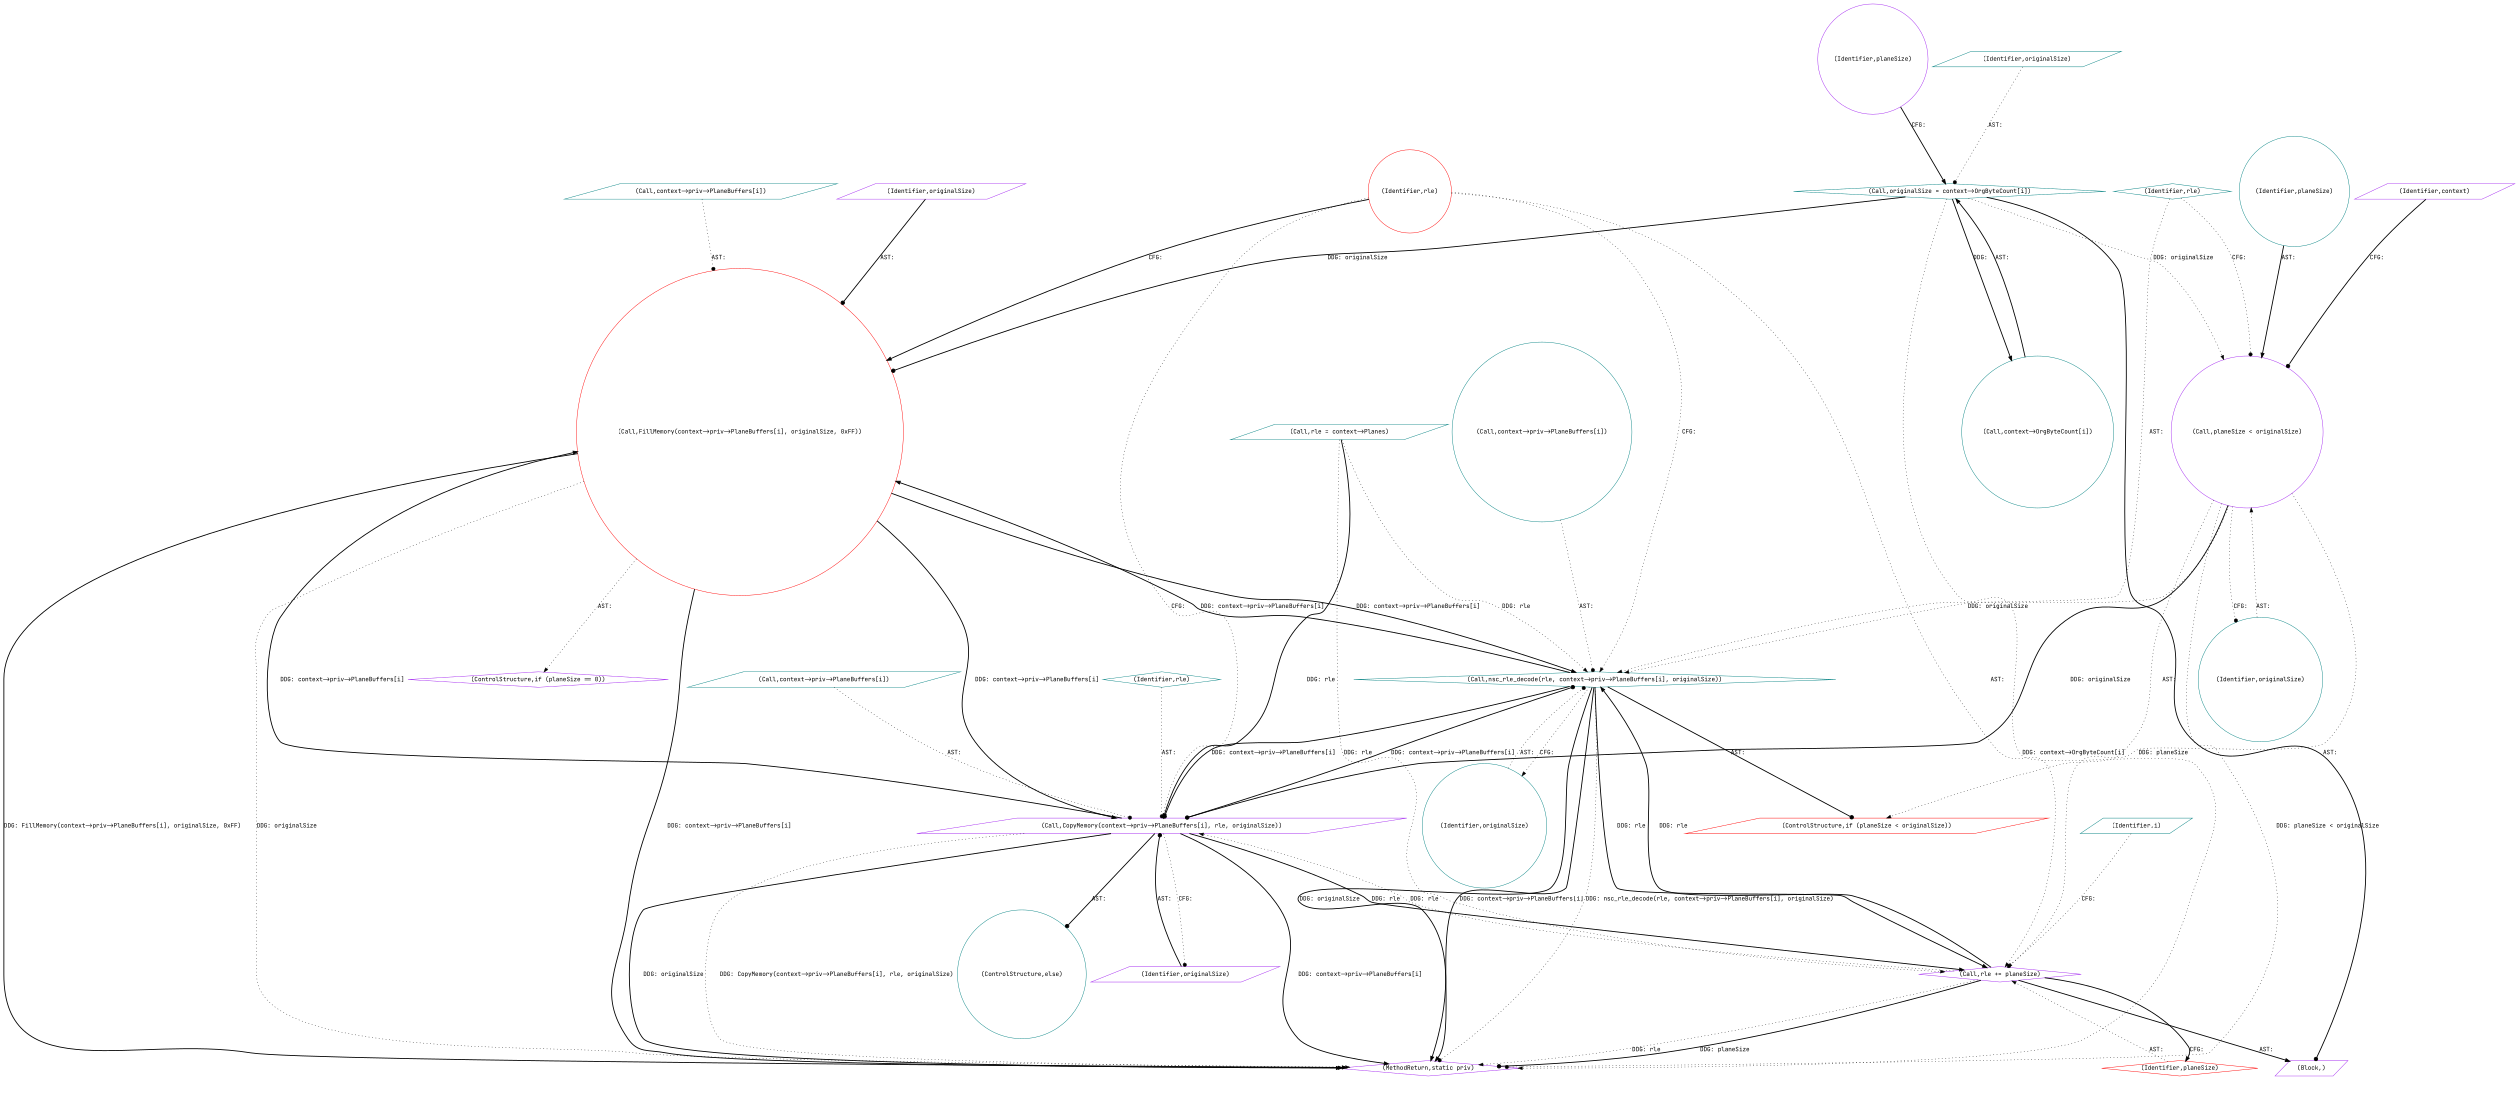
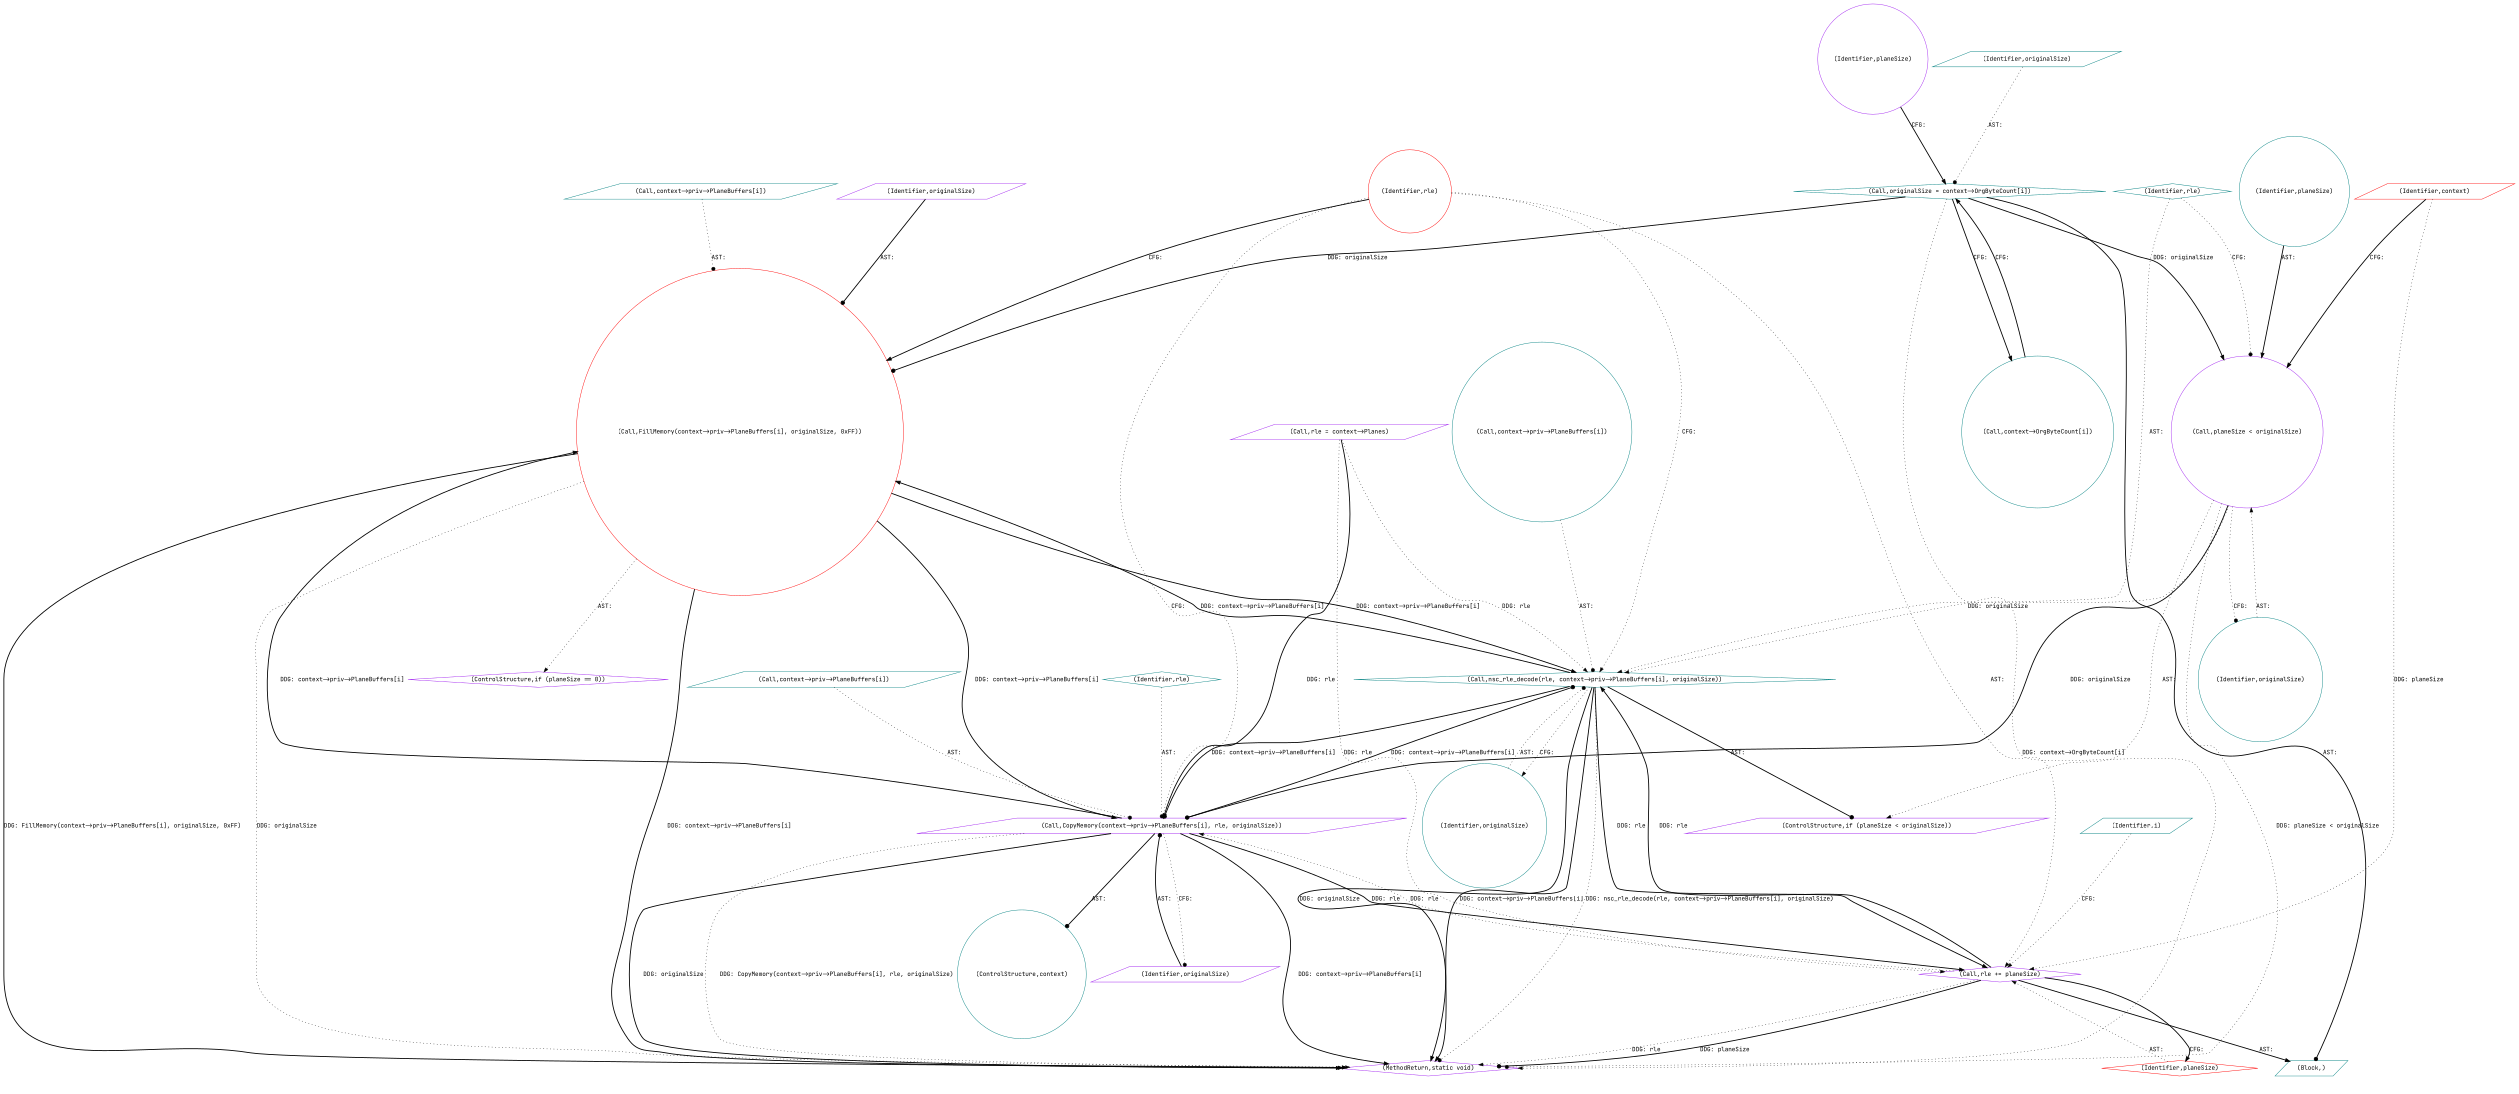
(2435, 191) -> (2435, 191)
(2117, 249) -> (2117, 249)
(1982, 258) -> (1982, 258)
(2004, 258) -> (2004, 258)
(2352, 277) -> (2352, 277)
(1339, 432) -> (1339, 432)
(2225, 749) -> (2394, 711)
(1867, 826) -> (1867, 826)
(2075, 903) -> (2075, 903)
(1022, 974) -> (1022, 974)
(1428, 1068) -> (1428, 1068)
(2311, 1068) -> (2311, 1068)
